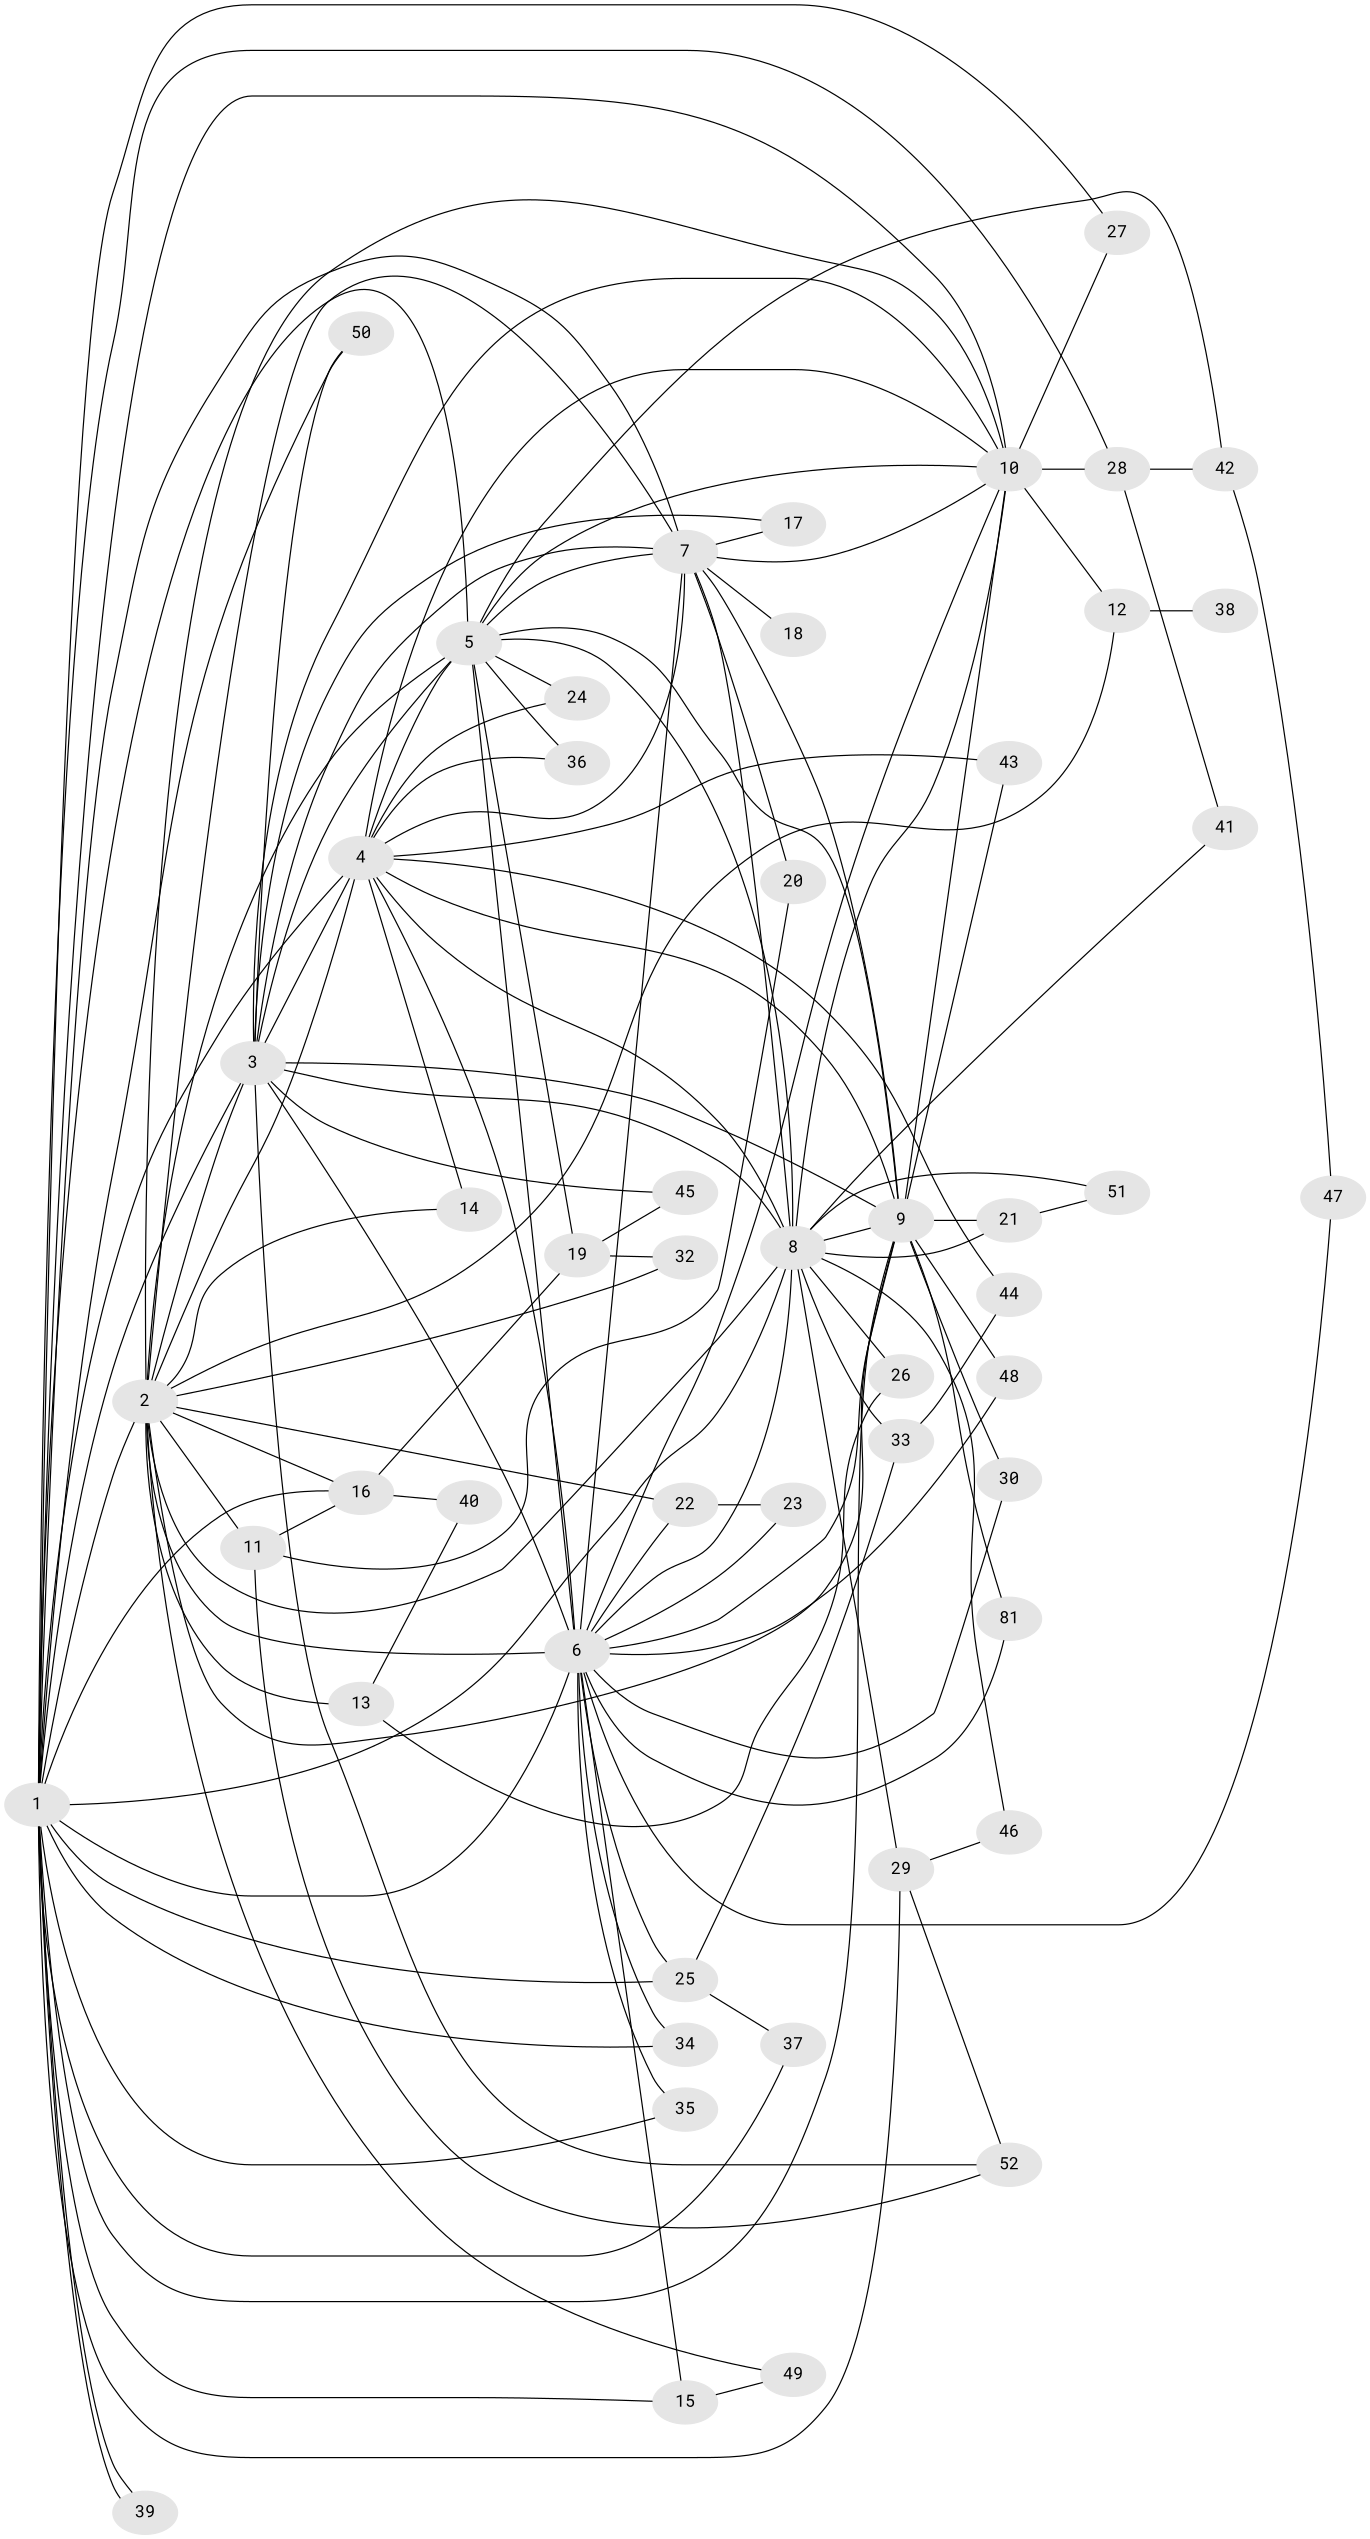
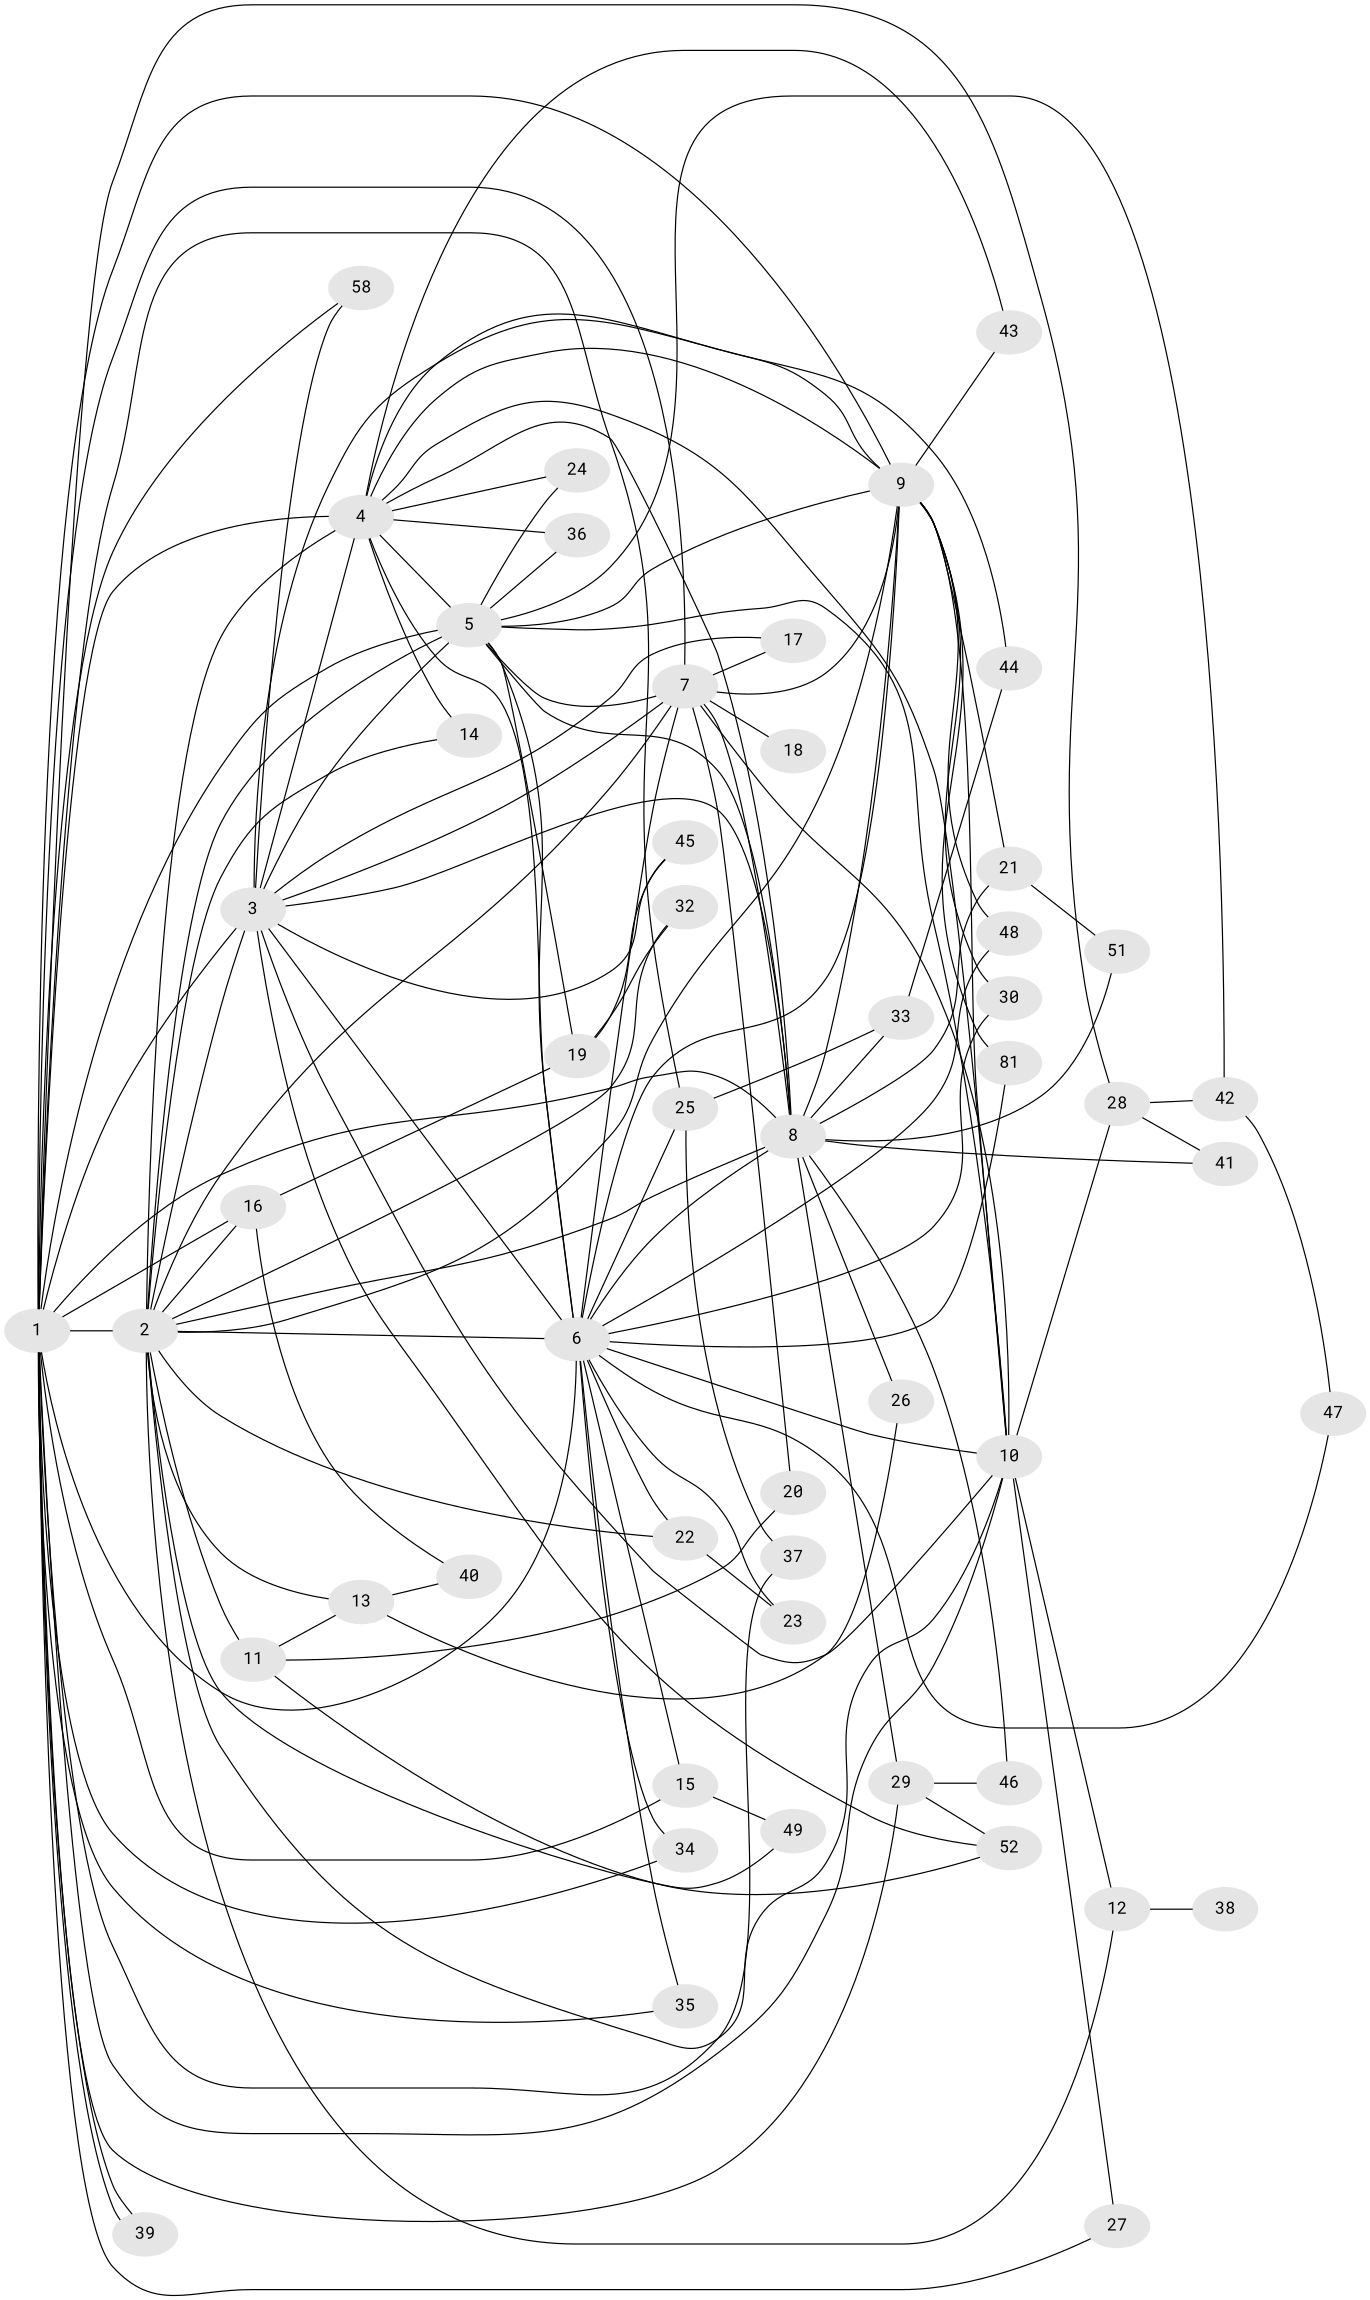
(361, 334) -> (361, 288)
(611, 794) -> none
(888, 854) -> none
(307, 1520) -> (307, 1631)
